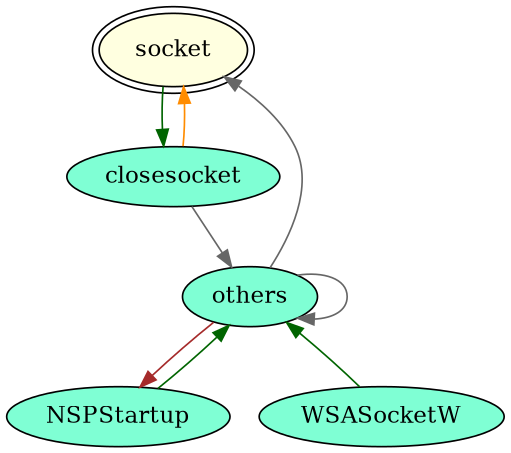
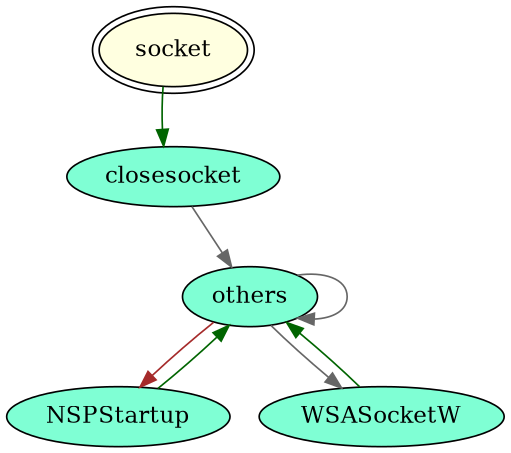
(184, 125) -> none
(301, 168) -> (299, 352)
